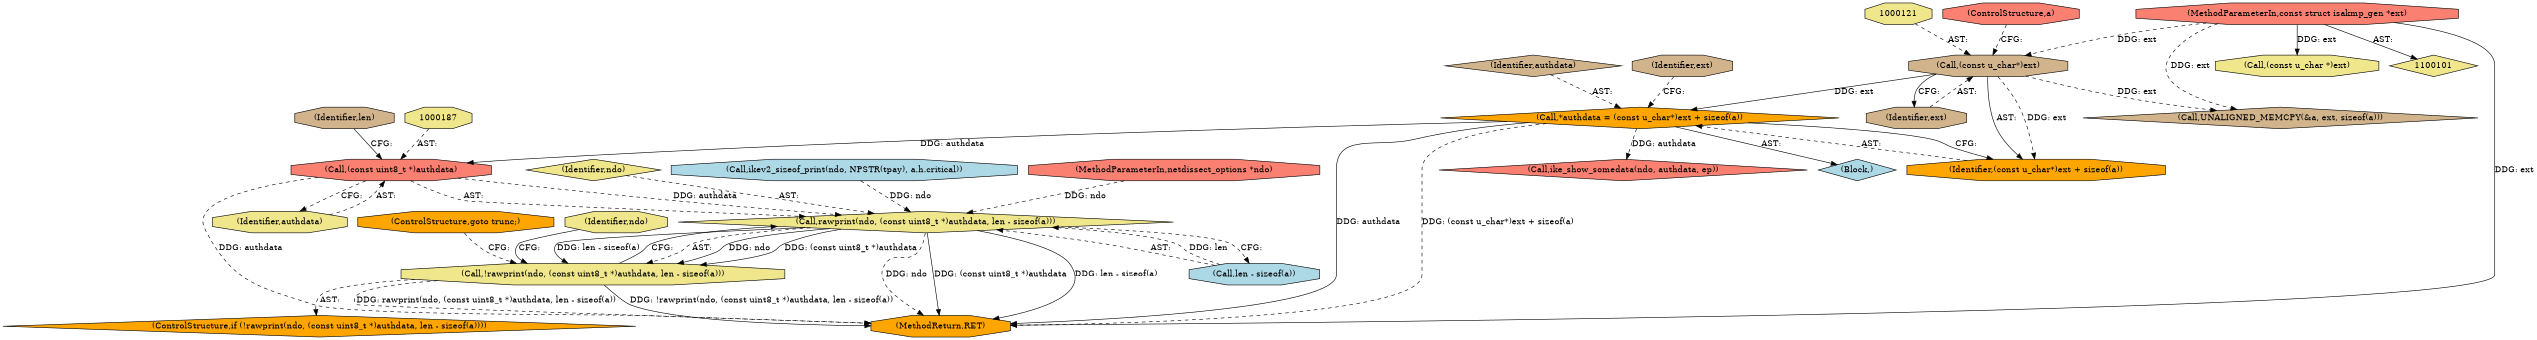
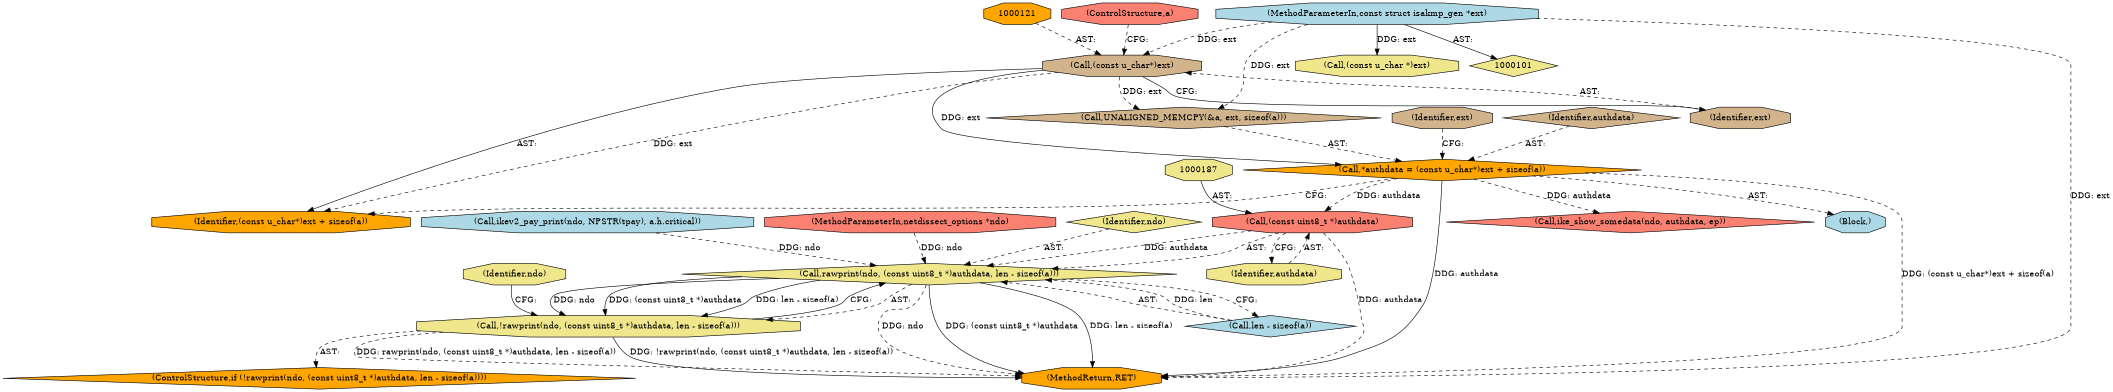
(1898, 14) -> (1017, 14)
(2297, 14) -> (1377, 14)
(2434, 66) -> (1514, 66)
(345, 118) -> none
(1869, 131) -> (885, 208)
(990, 138) -> (1362, 189)
(417, 142) -> (1222, 205)
(1834, 143) -> (1310, 143)
(1753, 145) -> (1681, 190)
(844, 170) -> (588, 222)
(1857, 170) -> (1855, 222)
(456, 222) -> none
(1254, 274) -> (1271, 326)
(1919, 312) -> (2021, 345)
